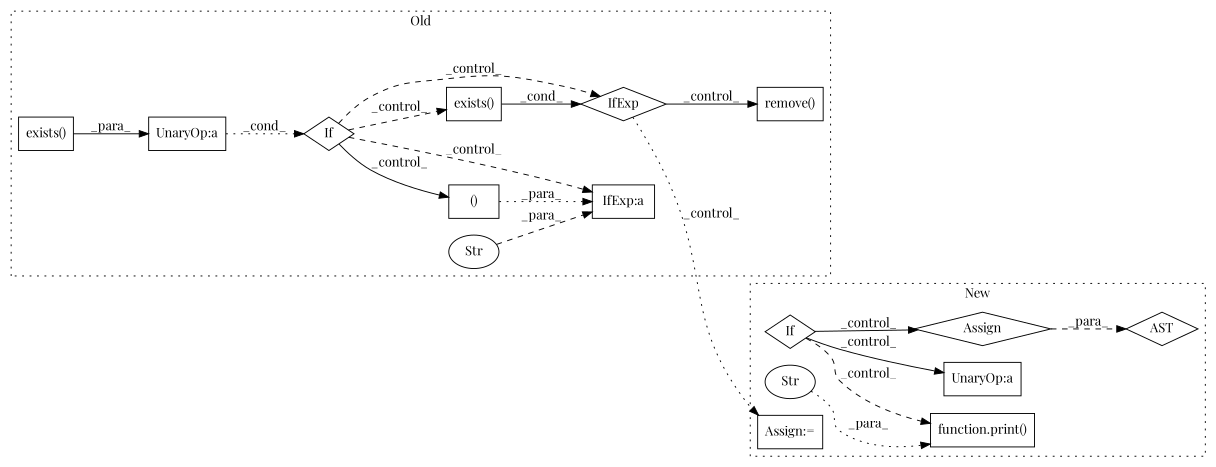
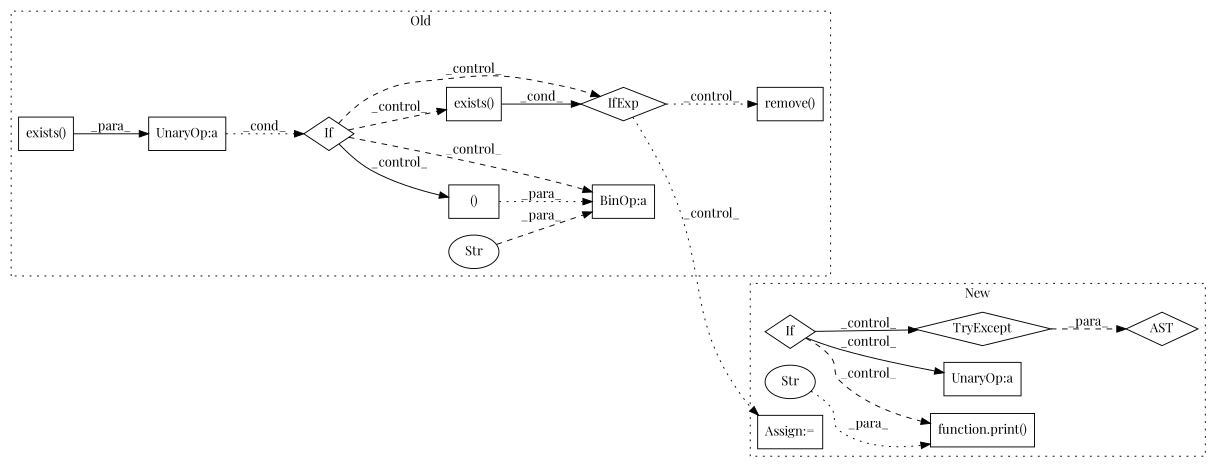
(707, 104) -> (707, 104)
(623, 202) -> (623, 202)
(983, 329) -> (983, 329)
